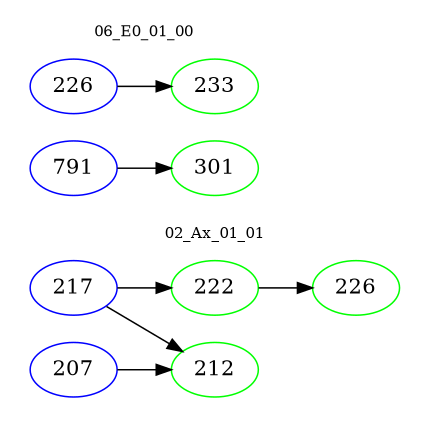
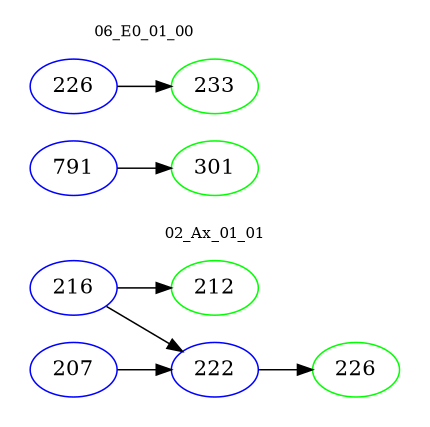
(74, 288) -> (74, 288)
(215, 288) -> (215, 370)
(137, 370) -> (137, 370)
